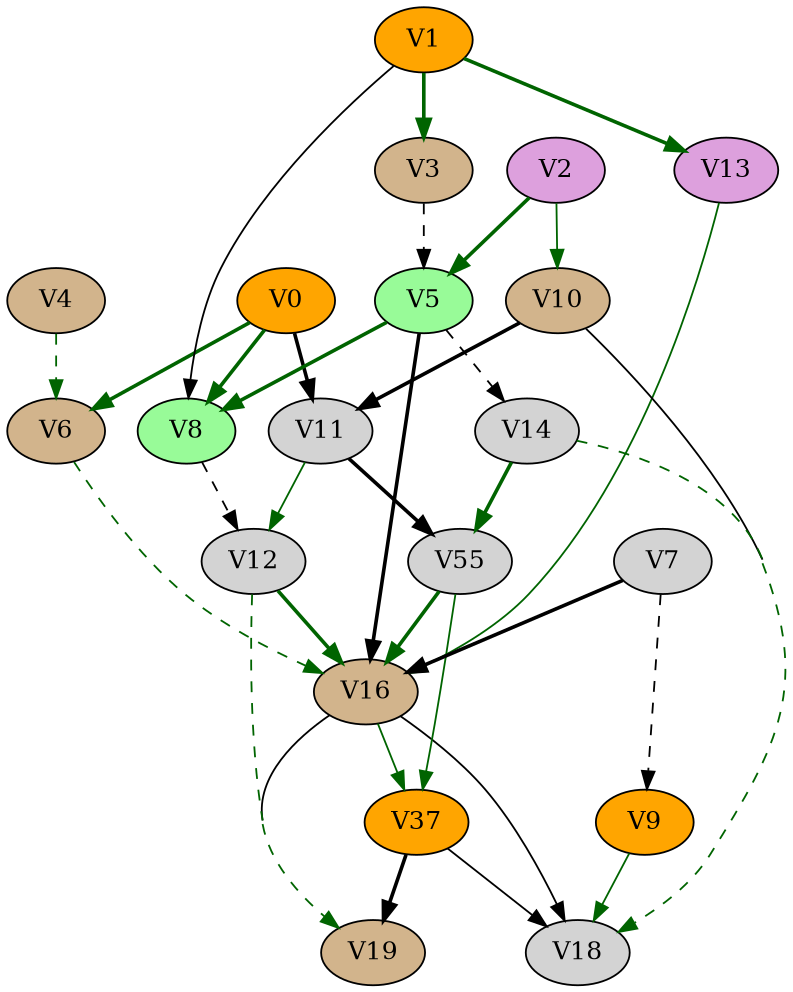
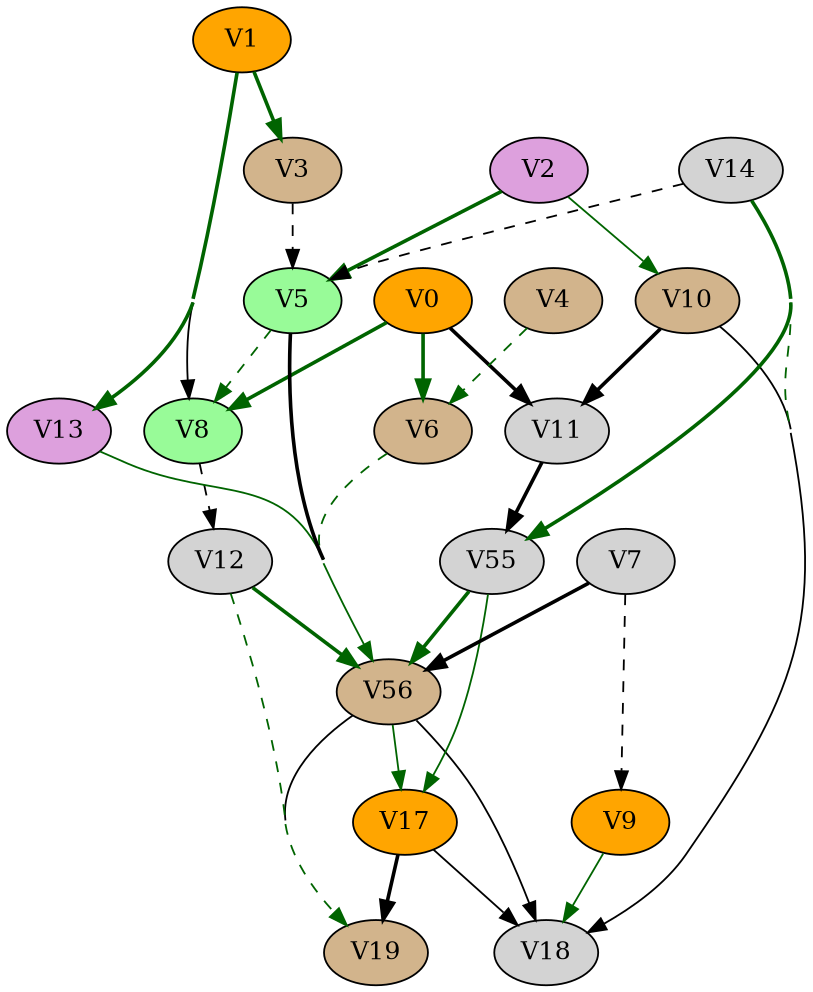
(317, 360) -> (248, 359)
(472, 361) -> (515, 226)
(292, 488) -> none
(366, 692) -> (389, 692)
(417, 822) -> (405, 822)
